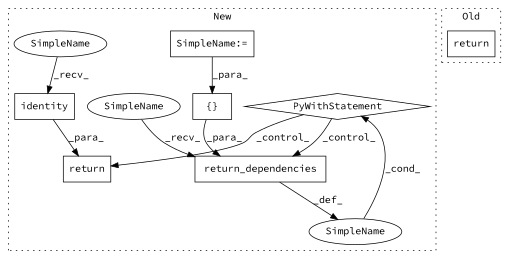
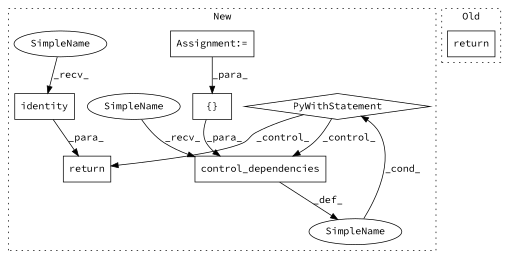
(212, 44) -> (212, 44)
(260, 169) -> (260, 169)
